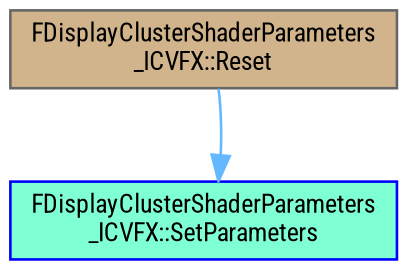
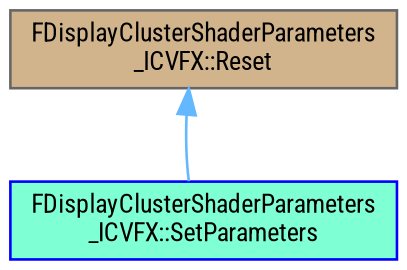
(221, 122) -> (186, 148)
